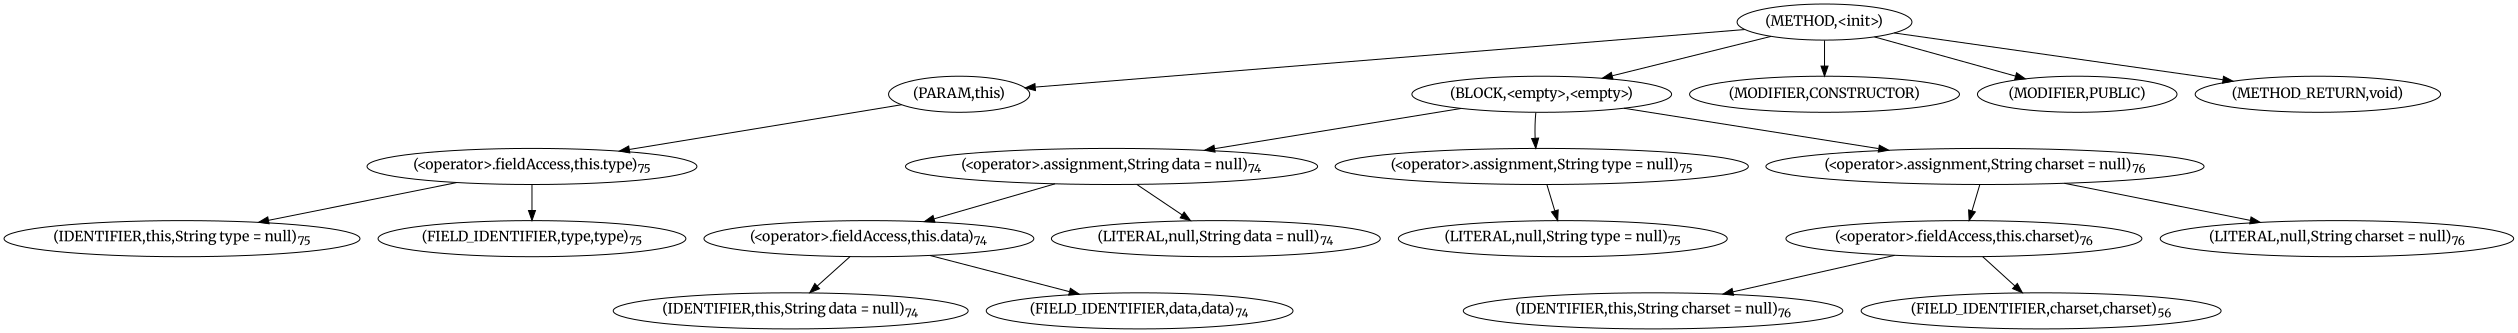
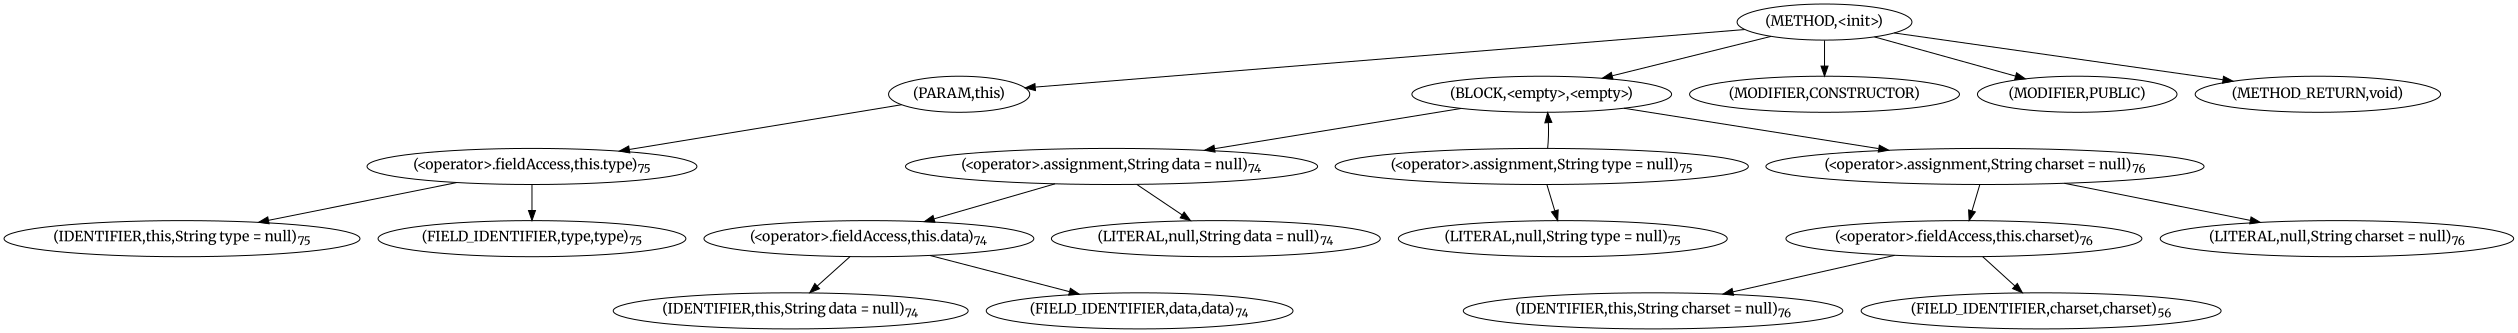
(1535, 125) -> (1548, 136)
